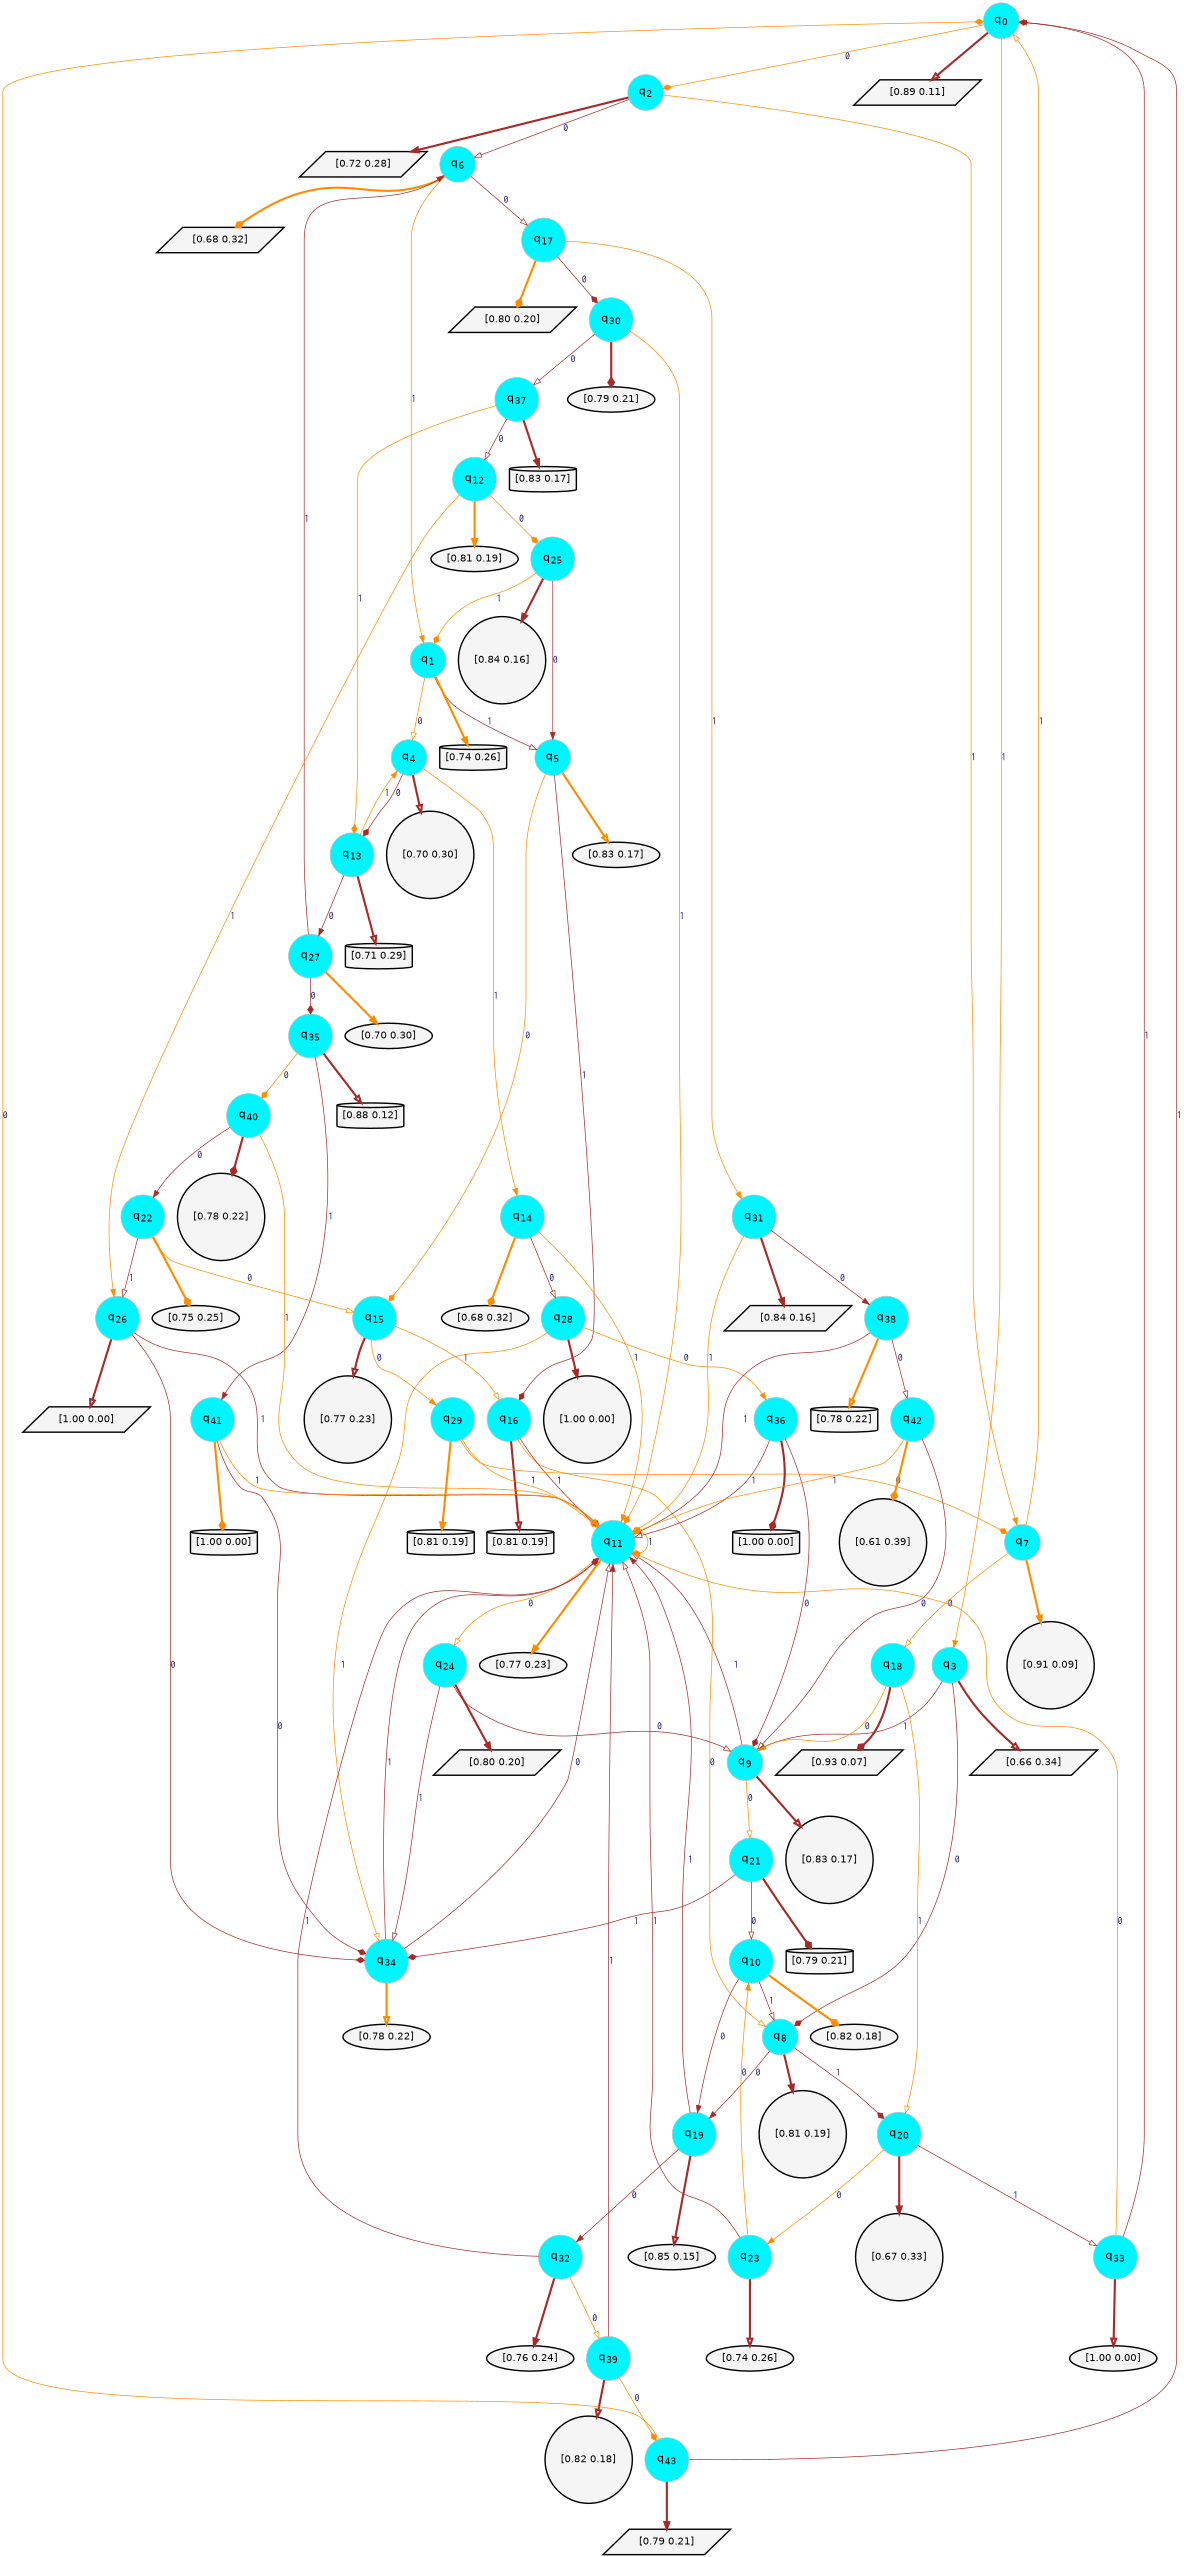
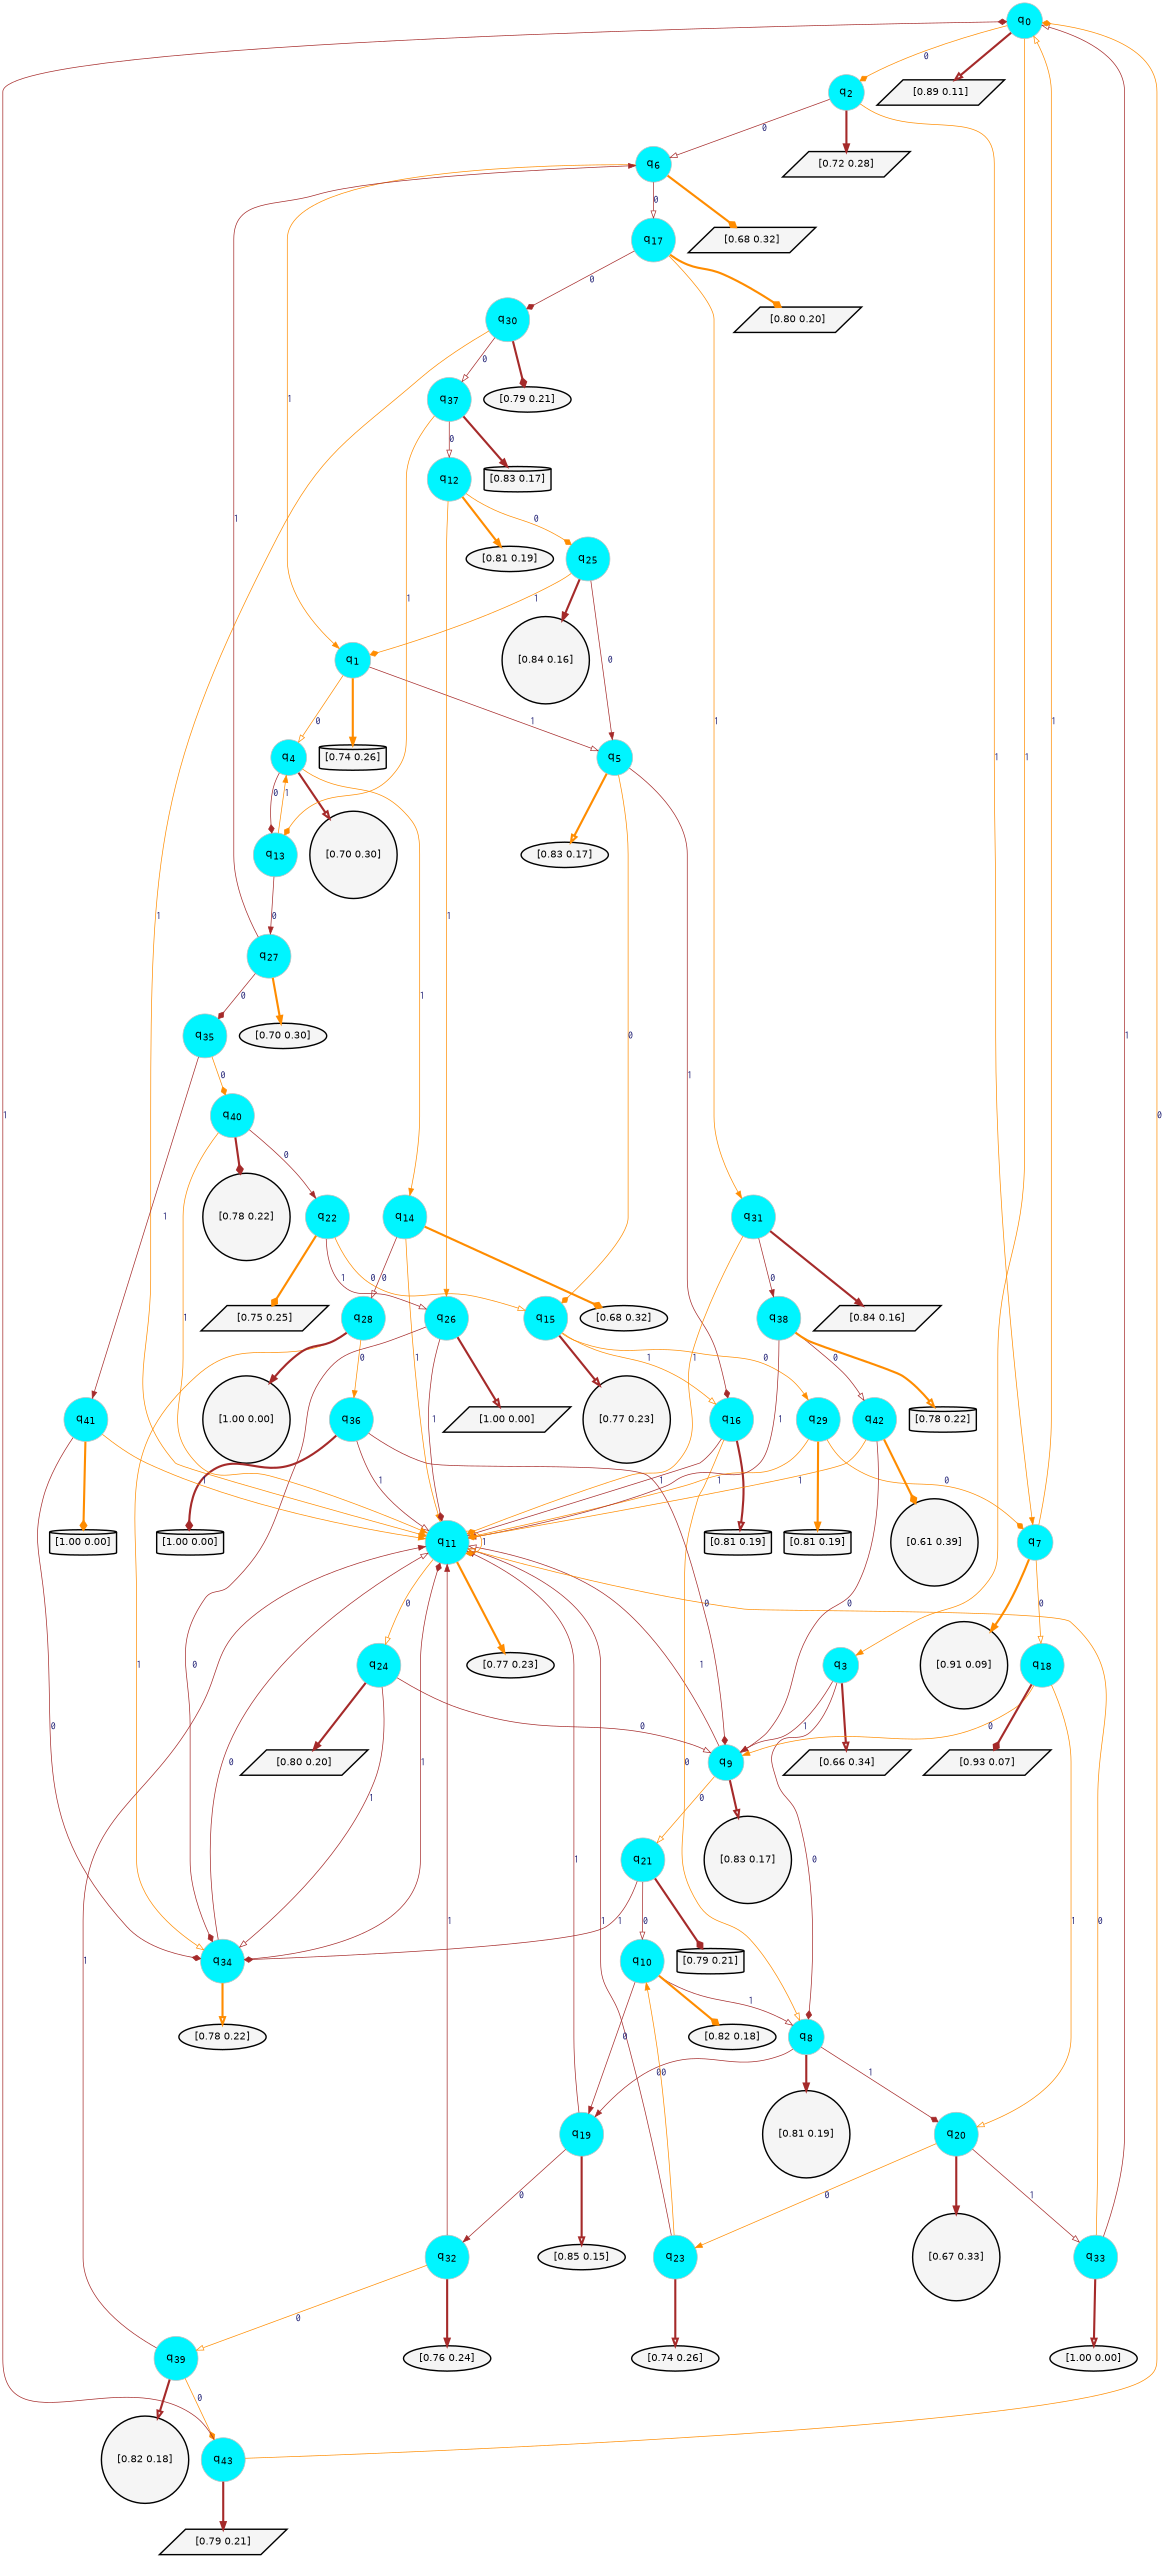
(379, 956) -> none
(370, 1116) -> none
(196, 1318) -> (265, 1318)
